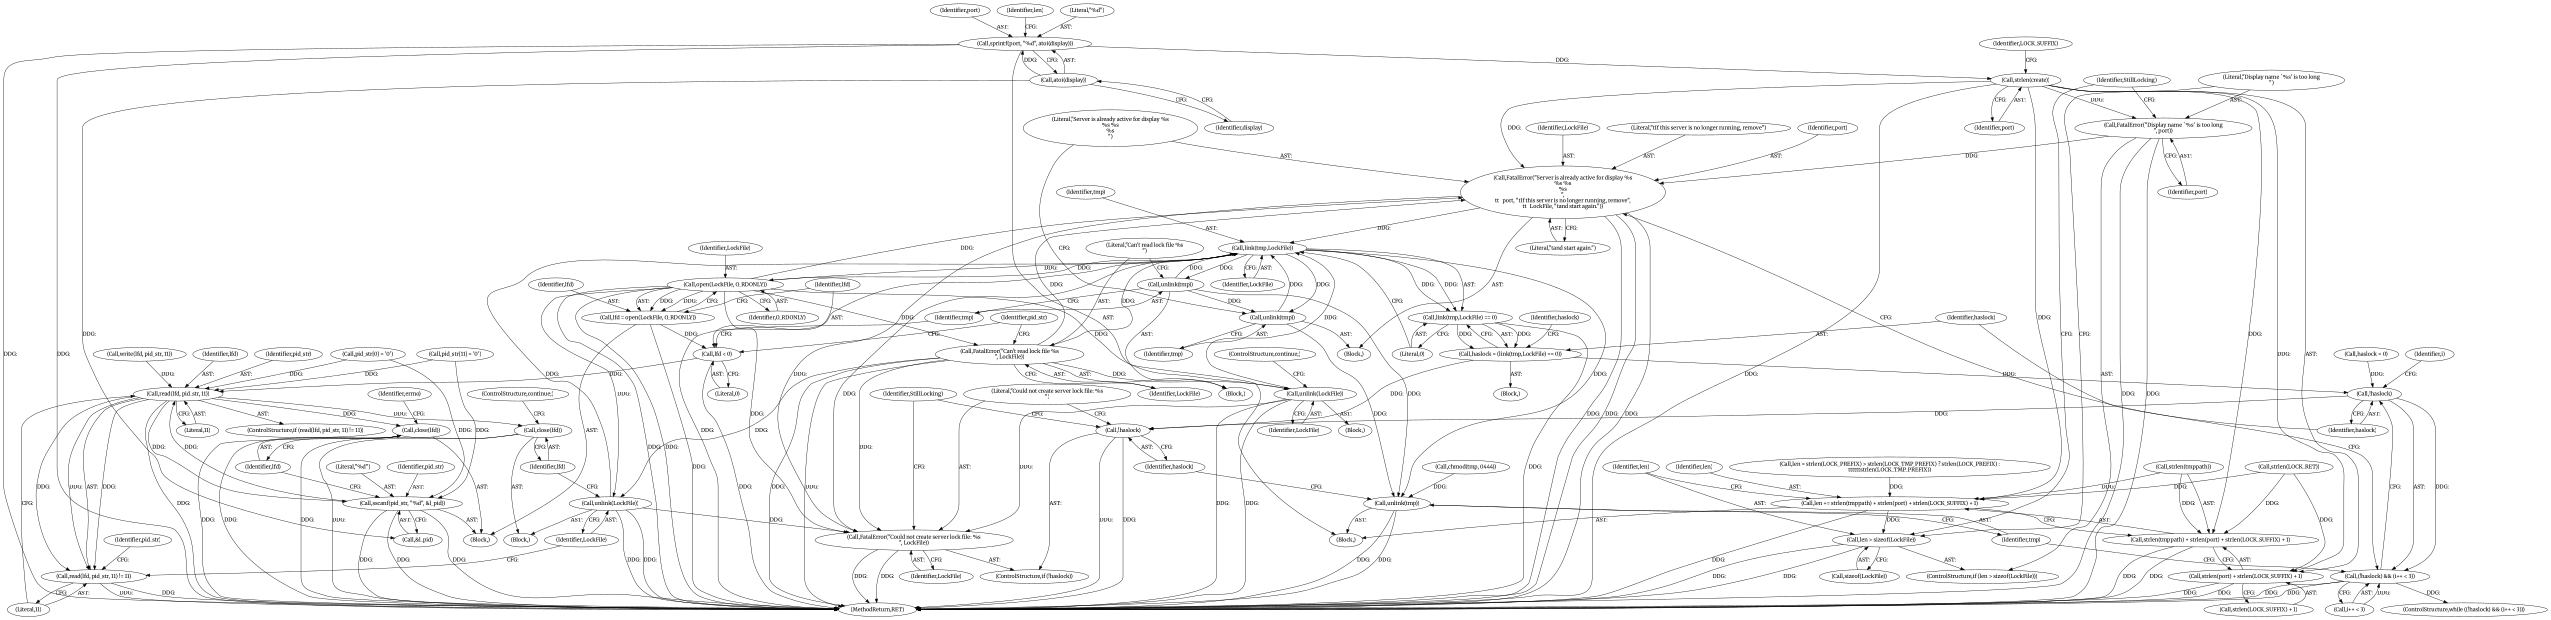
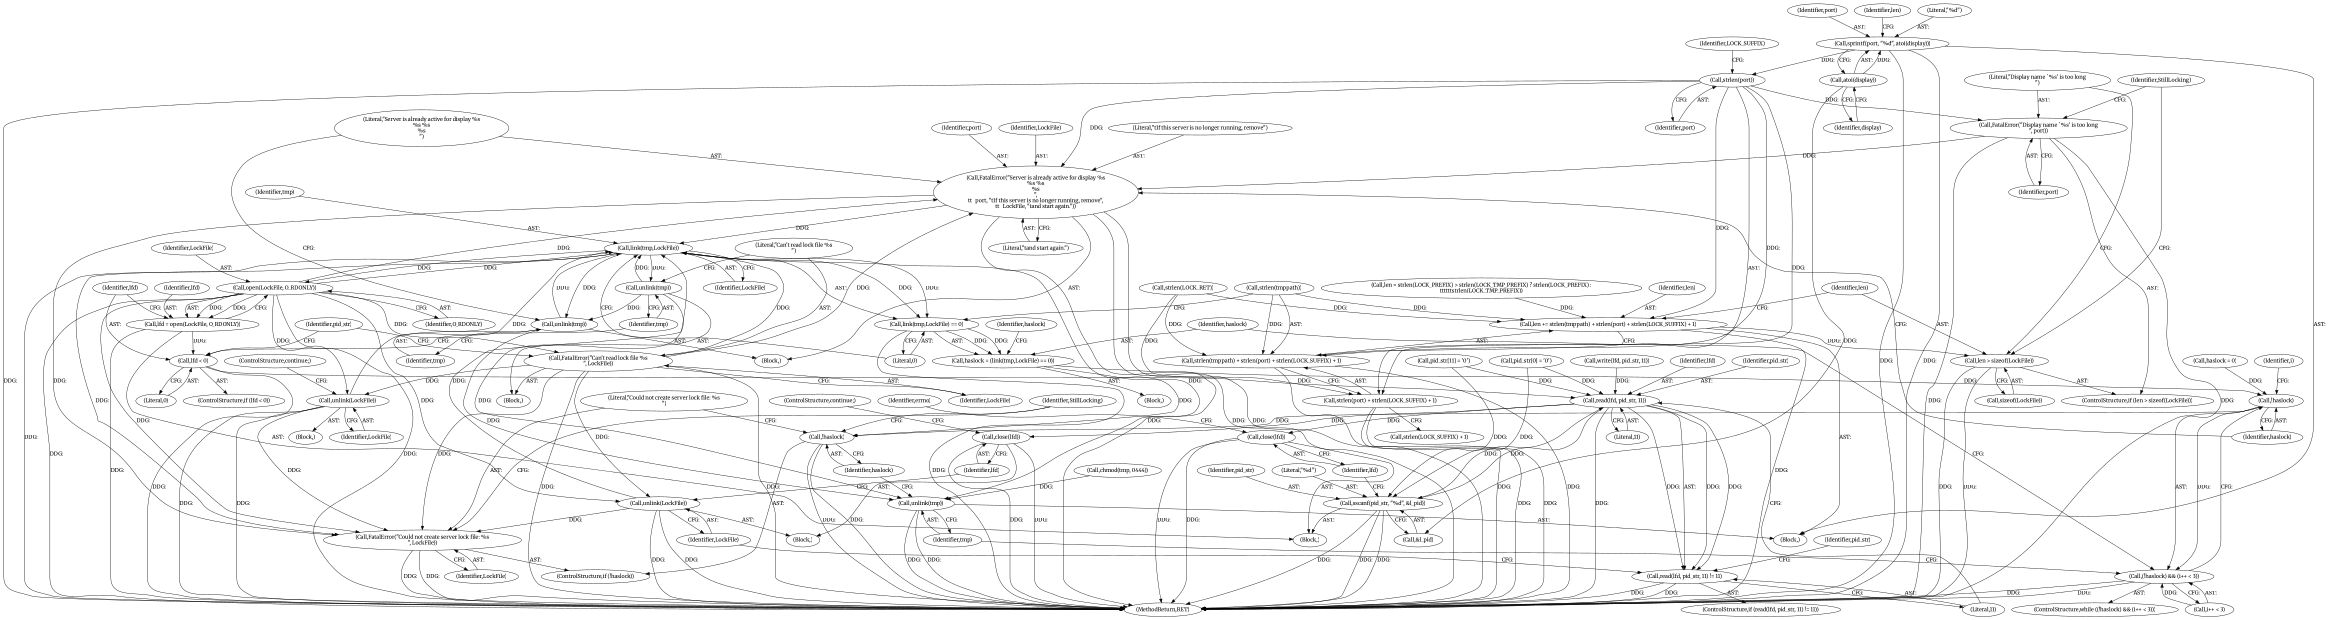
(2026, 80) -> (1732, 80)
(1483, 339) -> (1111, 310)
none -> (234, 401)
(239, 412) -> (1720, 592)
(2305, 593) -> none
(2434, 593) -> (2140, 593)
